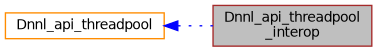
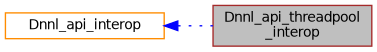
(85, 26) -> (85, 26)
